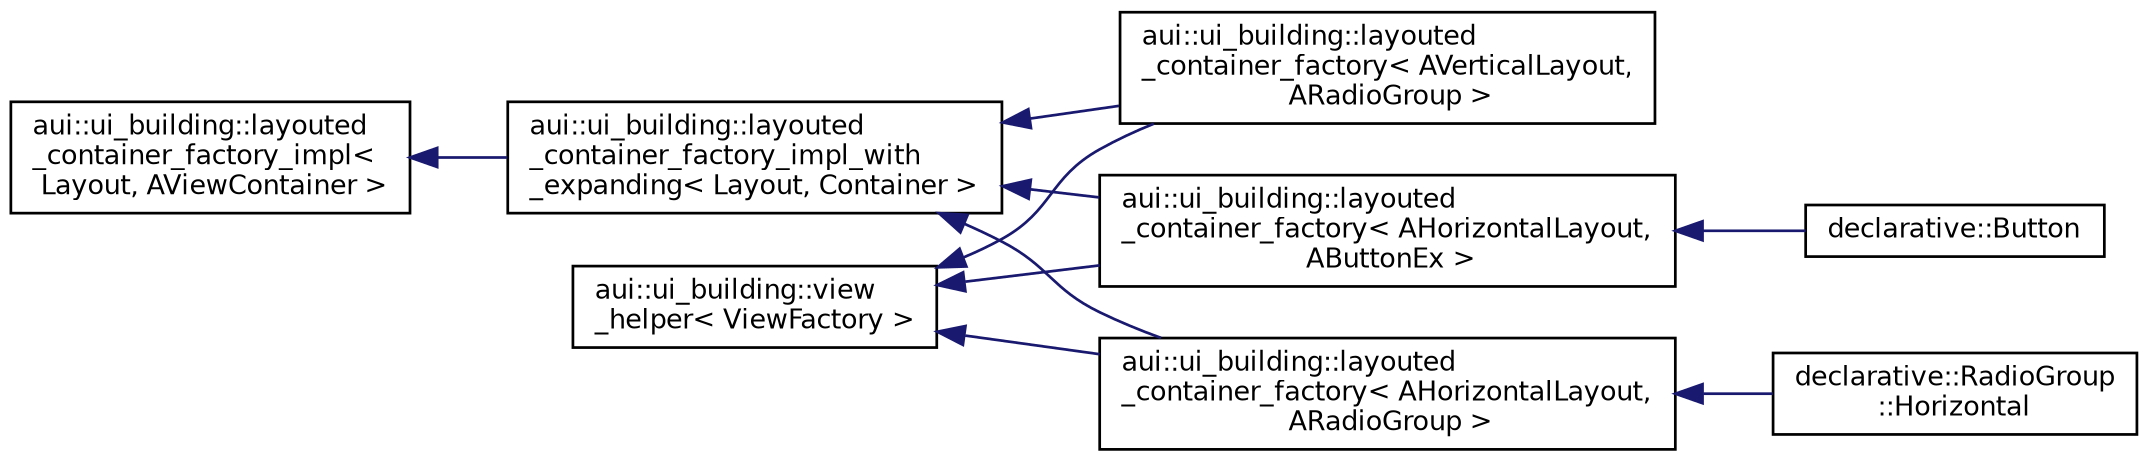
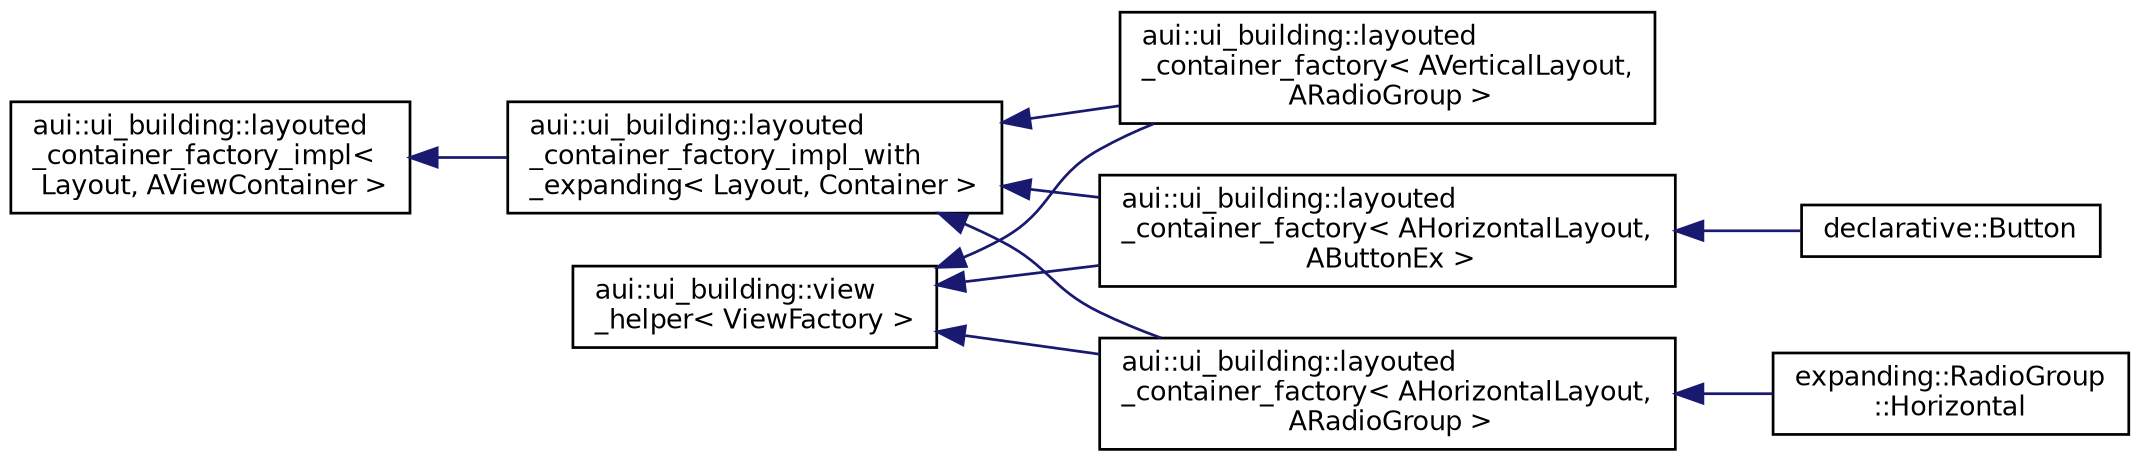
(1955, 394) -> (1951, 394)
